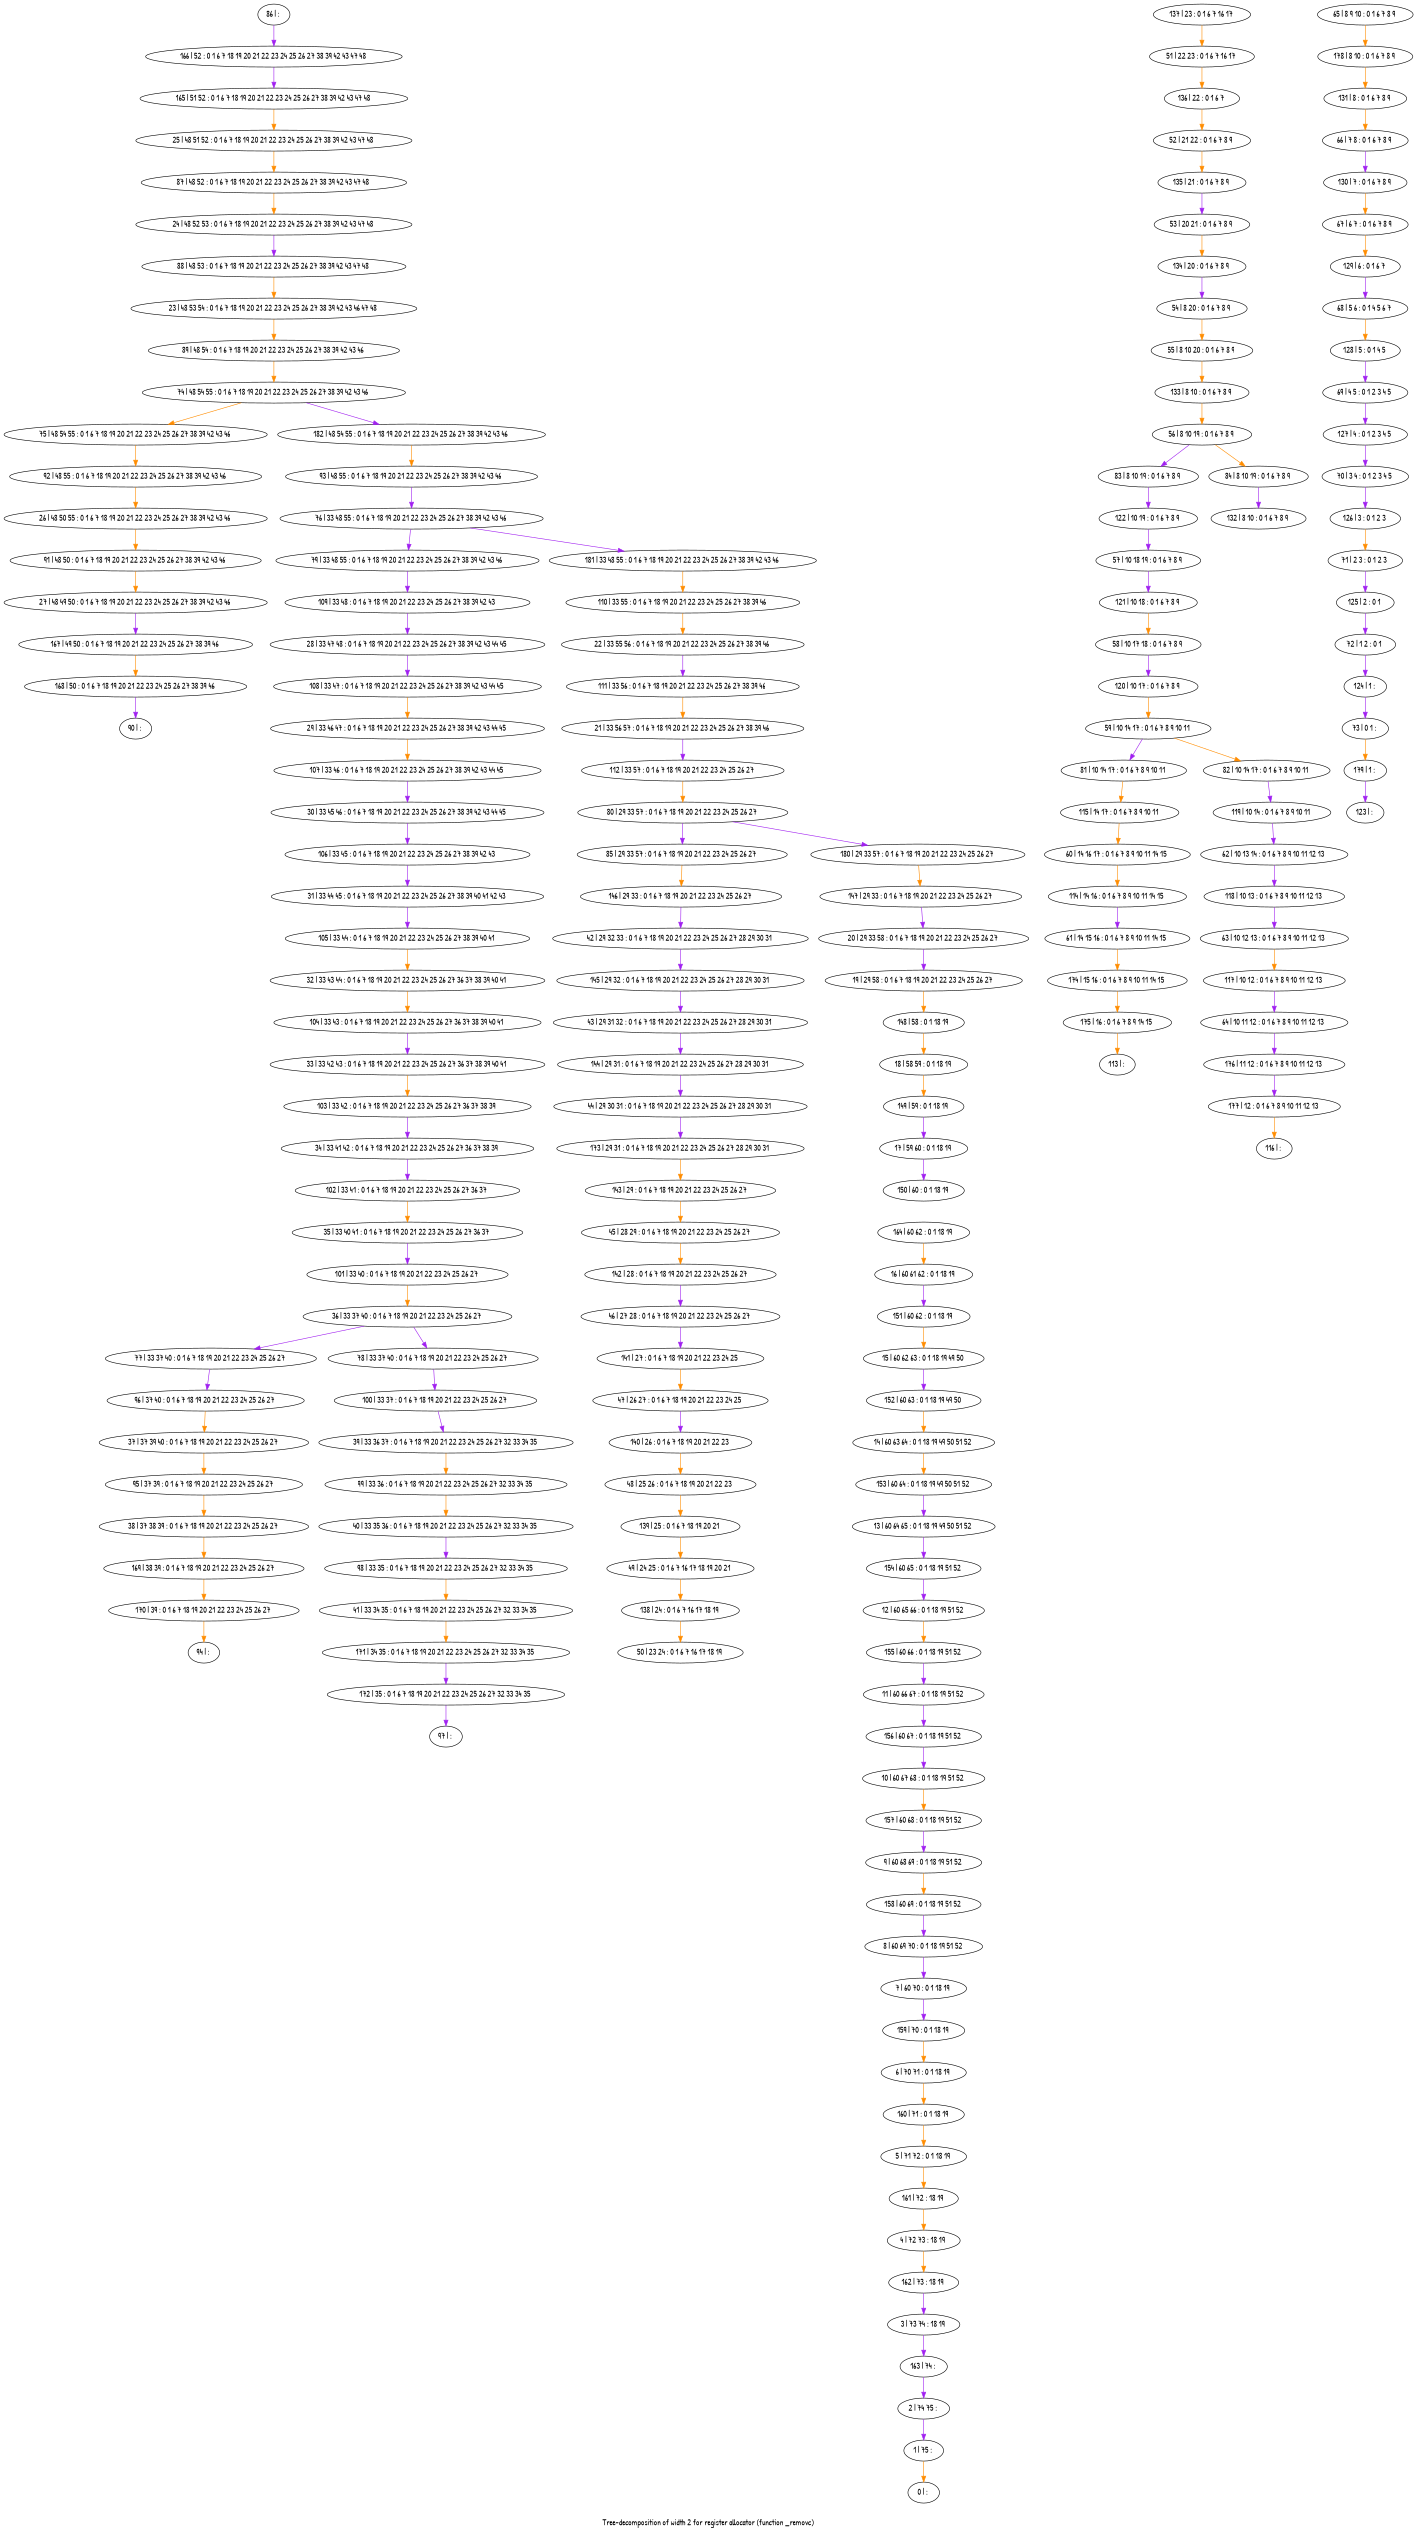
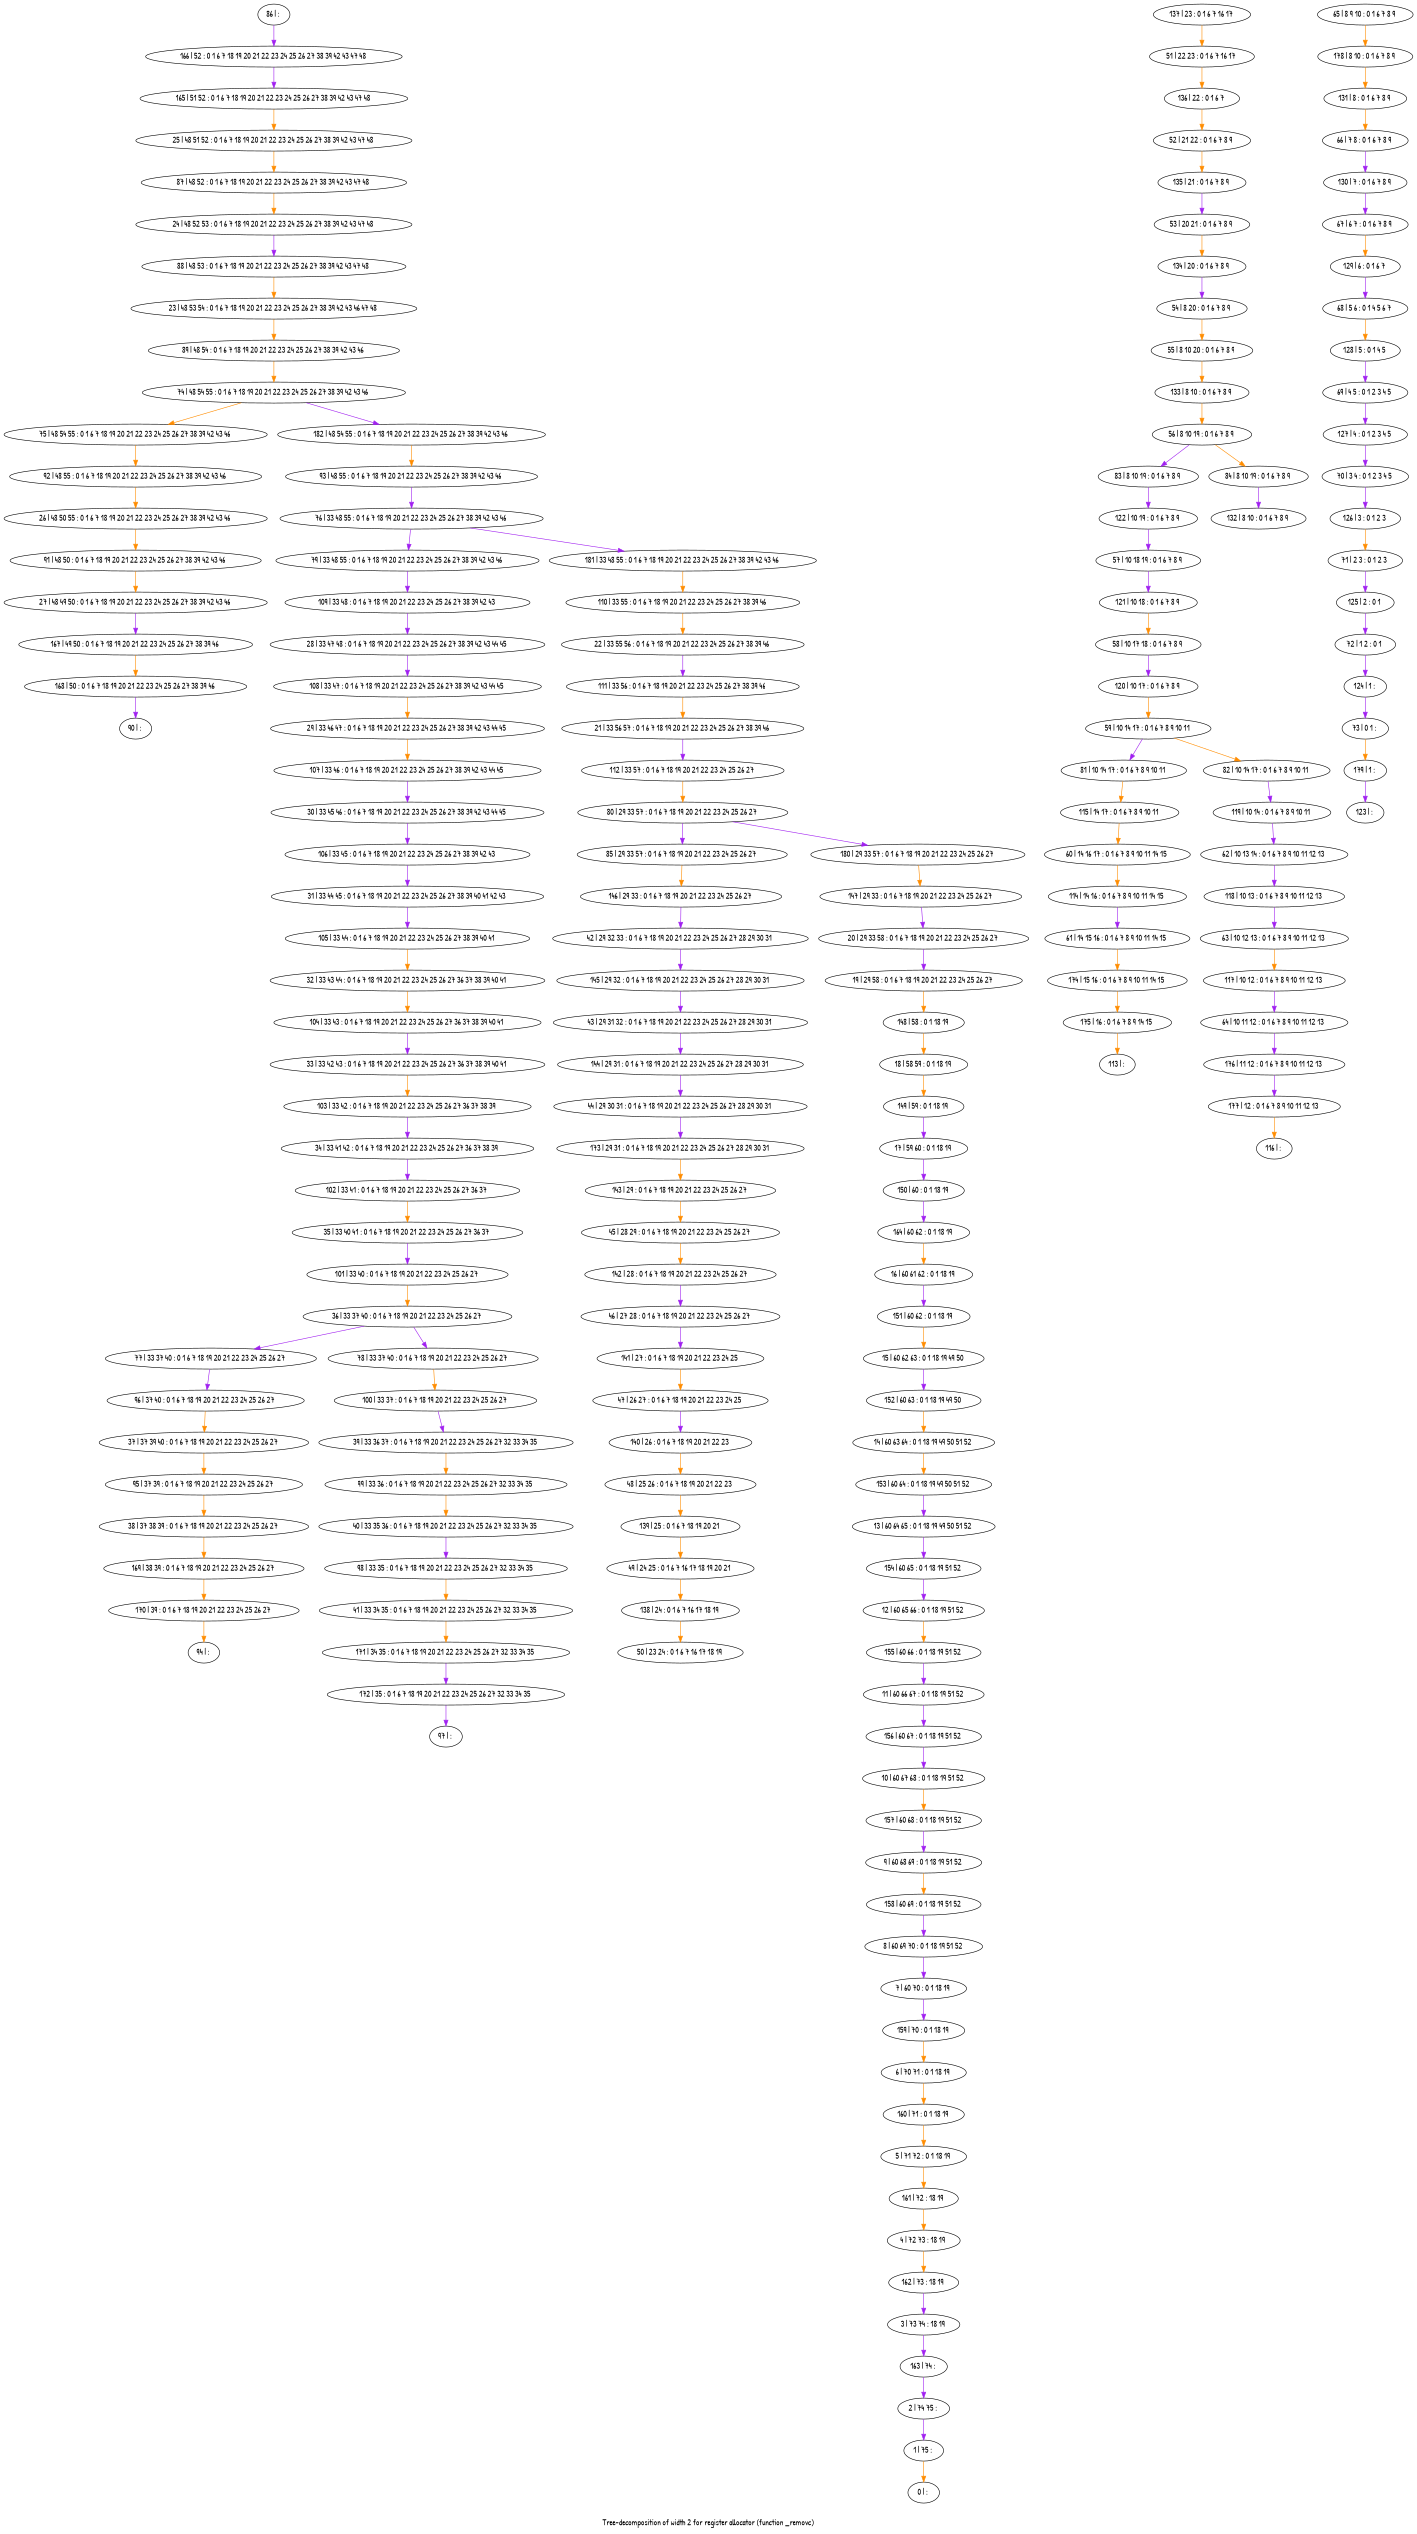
(1365, 201) -> (1365, 201)
none -> (924, 1209)
(434, 1377) -> (434, 1377)
